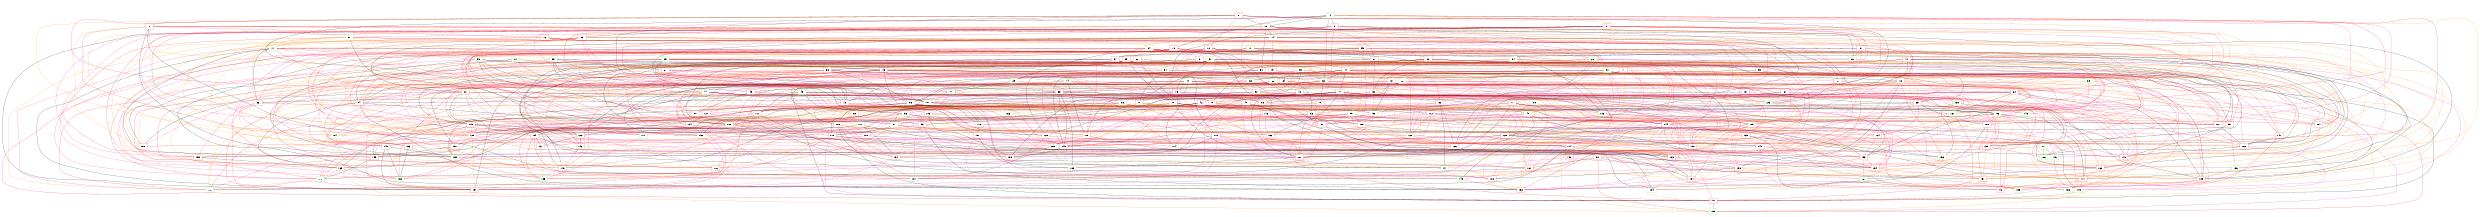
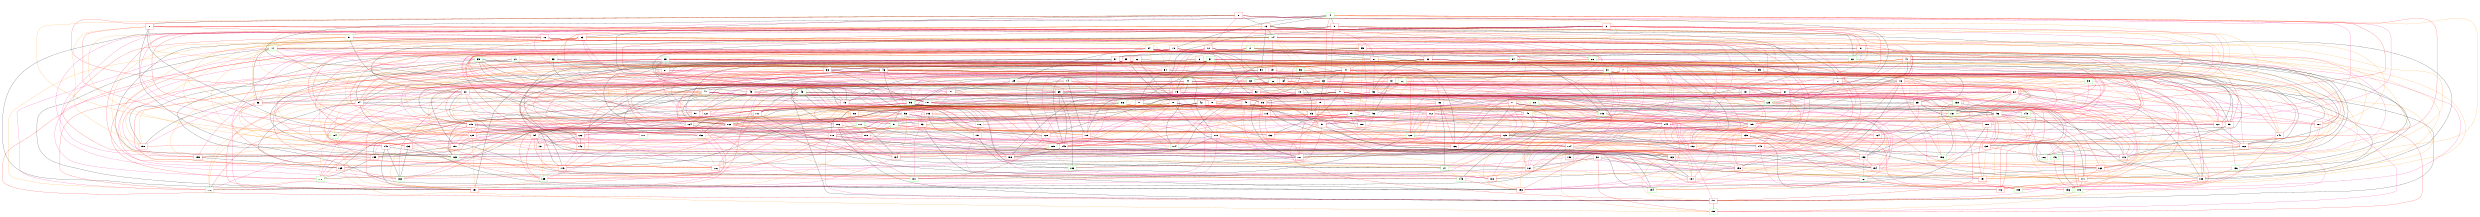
(1944, 66) -> none
(529, 81) -> none
(624, 81) -> none
(1516, 92) -> (1450, 102)
(1547, 98) -> (1547, 98)
(2154, 99) -> (2137, 192)
(1014, 107) -> (1299, 96)
(1008, 114) -> none
(1653, 128) -> (1653, 128)
(2043, 146) -> none
(1620, 147) -> none
(142, 150) -> (192, 48)
